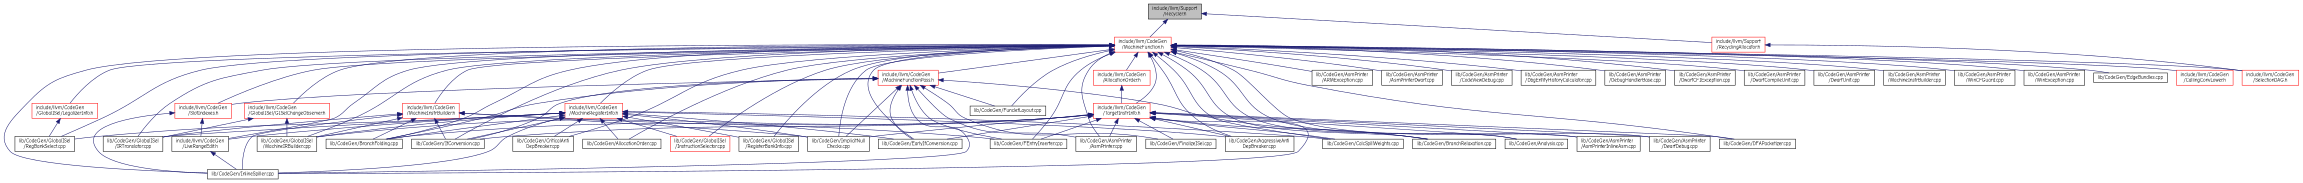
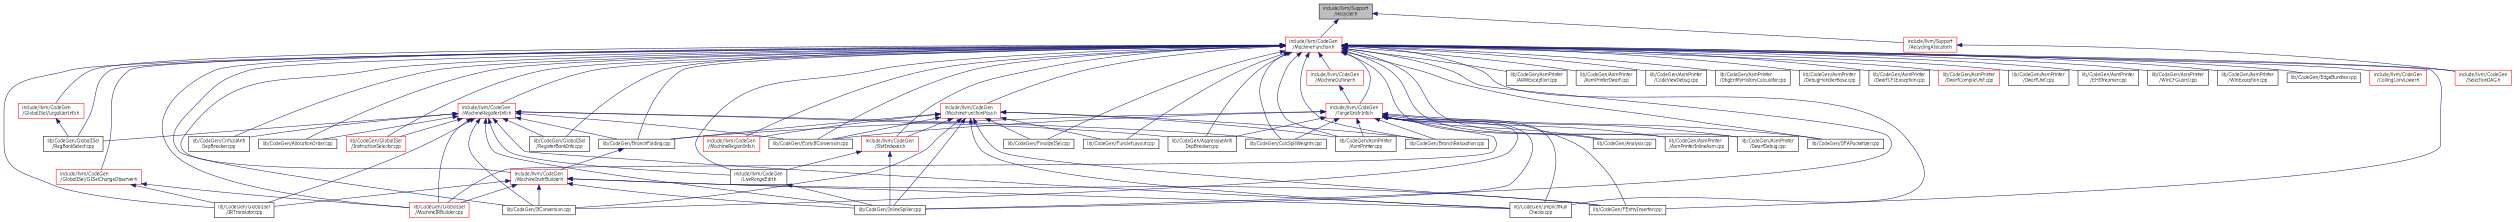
(1122, 78) -> (1335, 78)
(1775, 78) -> (1969, 78)
(1914, 78) -> (2108, 78)
(1156, 130) -> (1162, 89)
(385, 134) -> (590, 160)
(287, 144) -> (439, 210)
none -> (732, 144)
